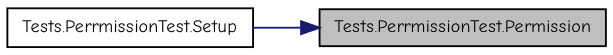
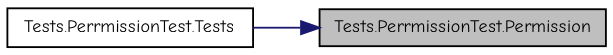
(130, 28) -> (130, 28)
